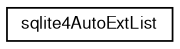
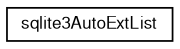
(90, 24) -> (90, 24)
